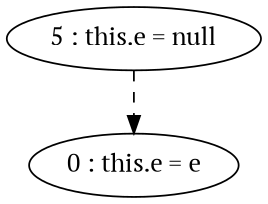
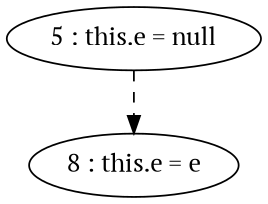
(134, 165) -> (134, 165)
